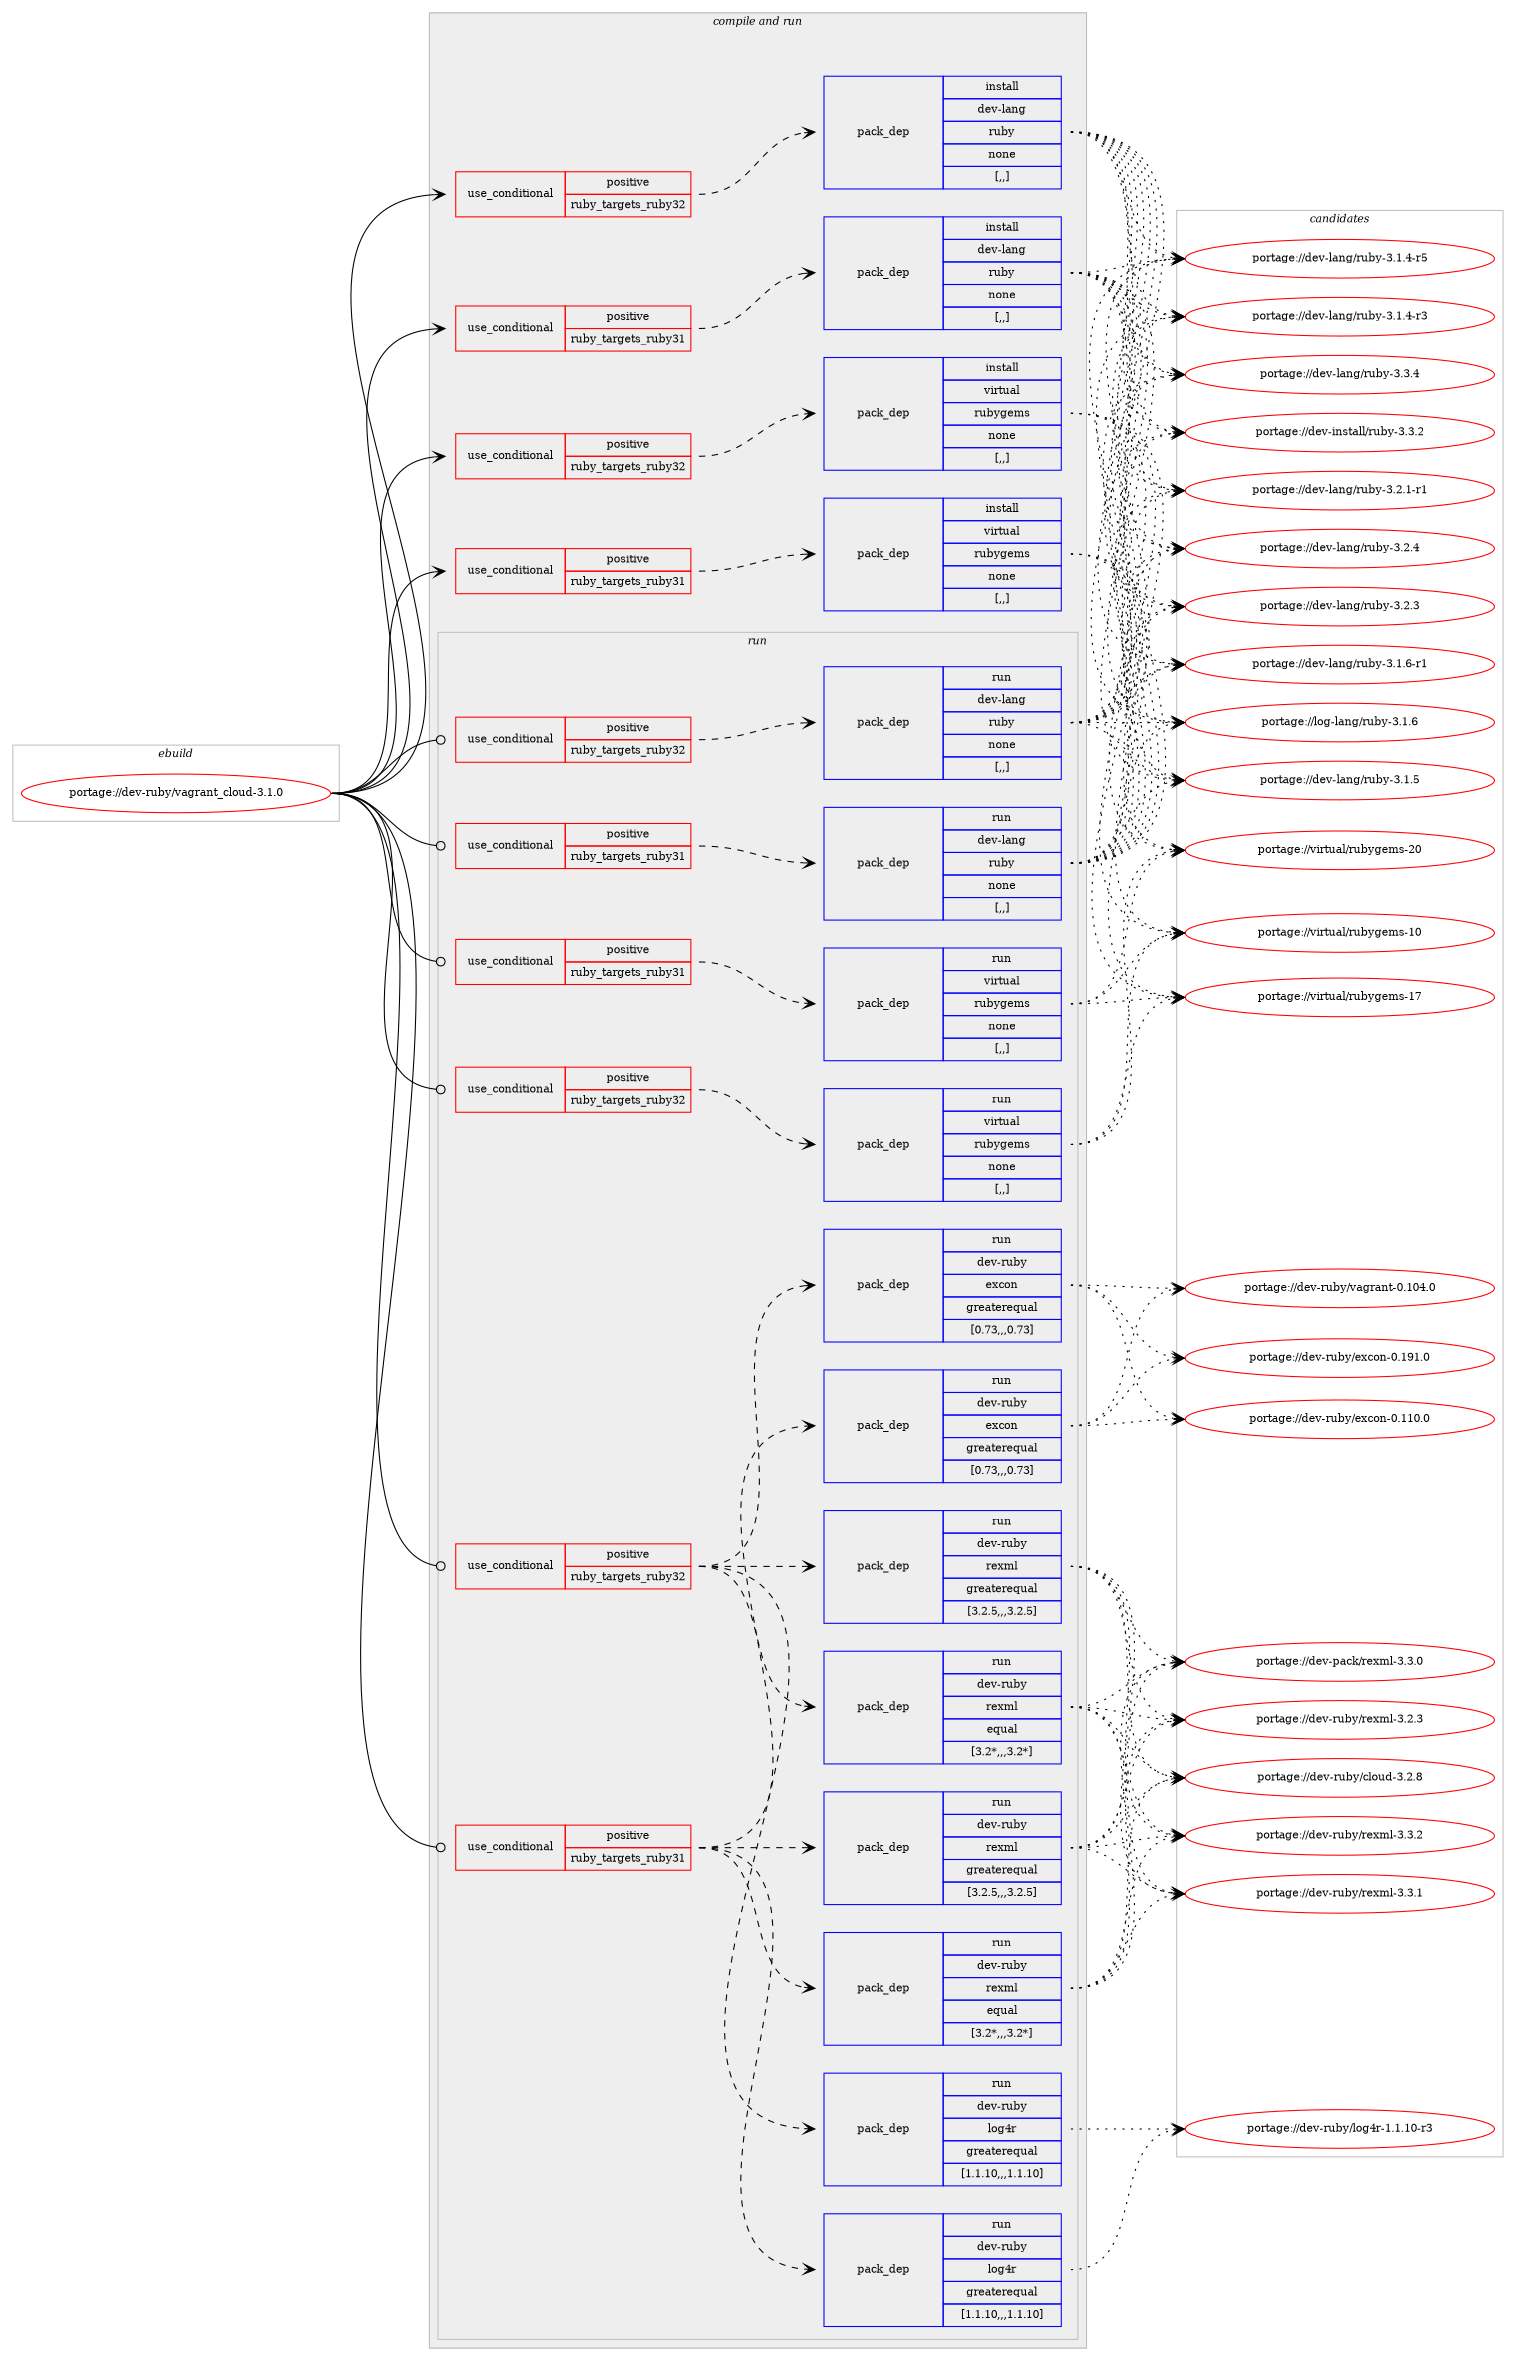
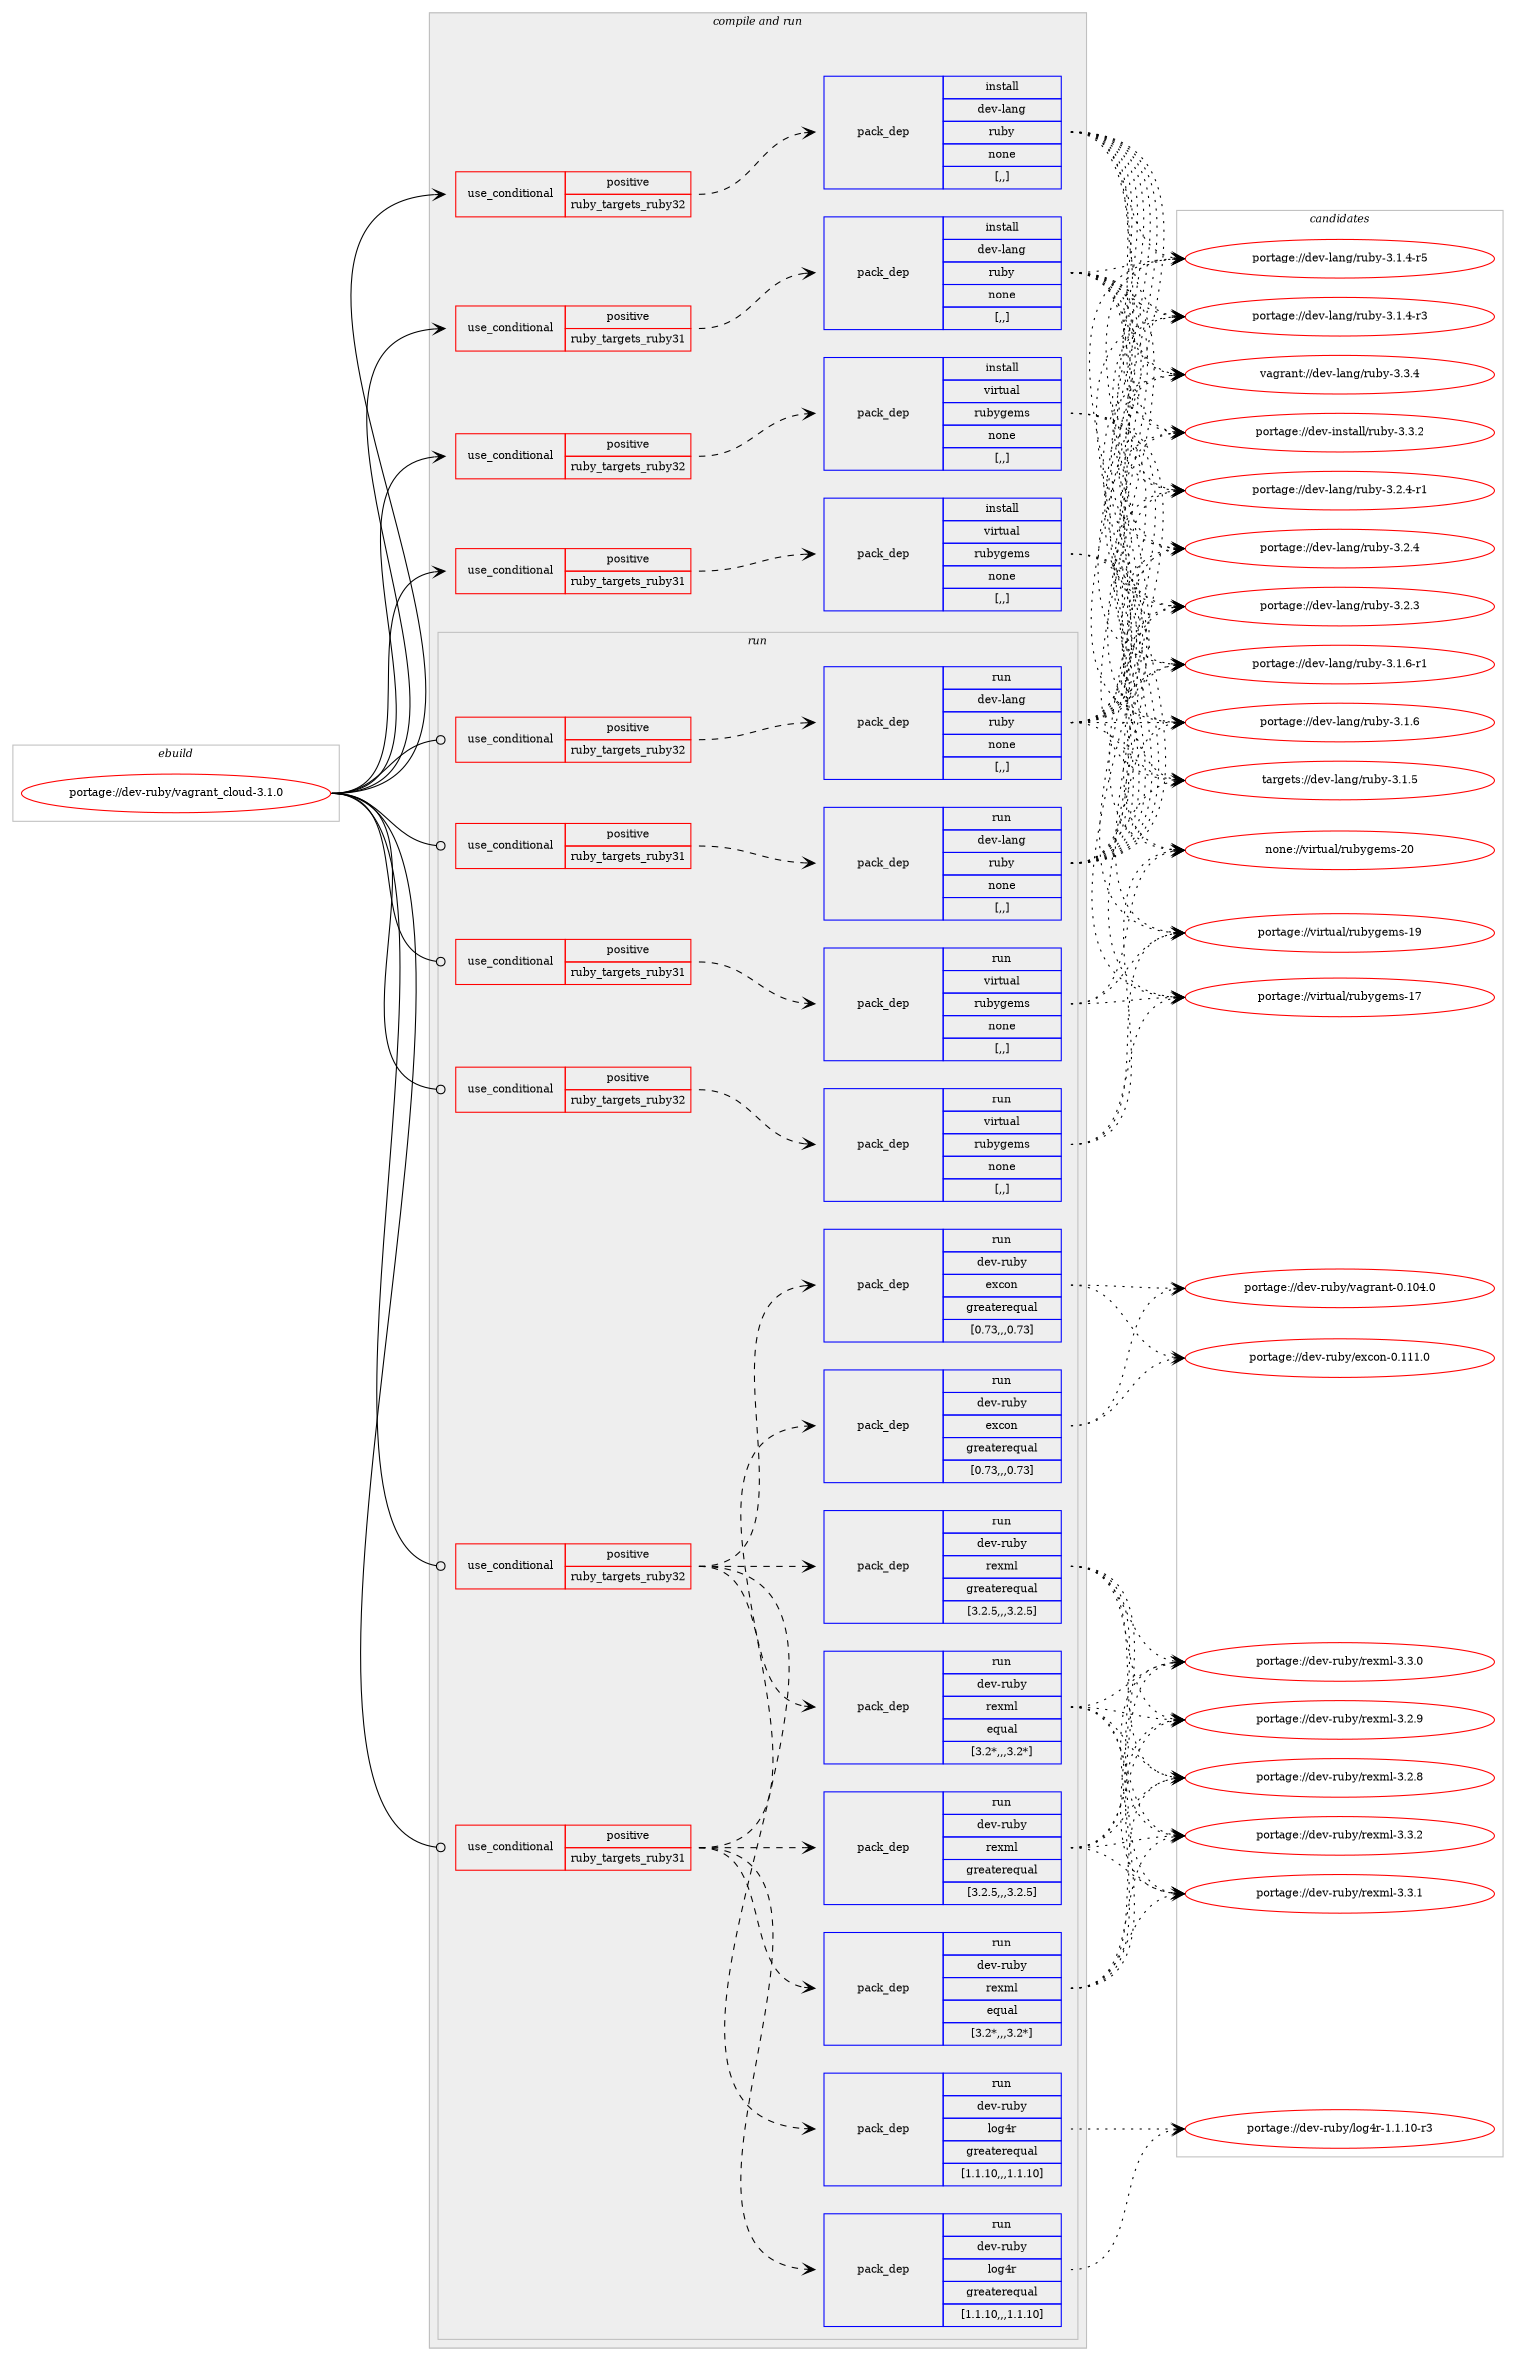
(1340, 375) -> (1340, 375)
(1340, 491) -> (1340, 491)
(1340, 723) -> (1340, 723)
(1340, 781) -> (1340, 781)
(1340, 850) -> (1340, 850)
(1340, 933) -> (1340, 933)
(1340, 1358) -> (1340, 1358)
(1340, 1419) -> none
(1340, 1662) -> (1340, 1662)
(1340, 1720) -> (1340, 1720)
(1340, 1778) -> (1340, 1778)
